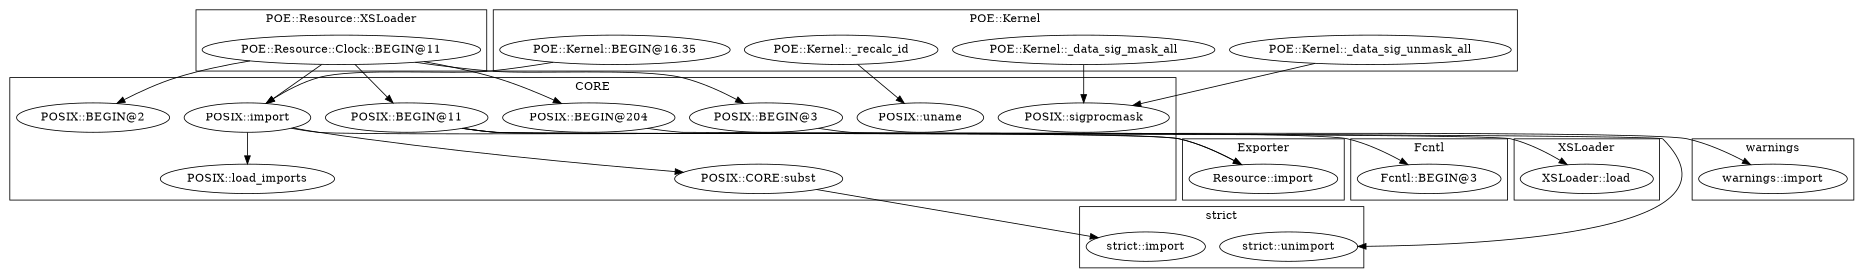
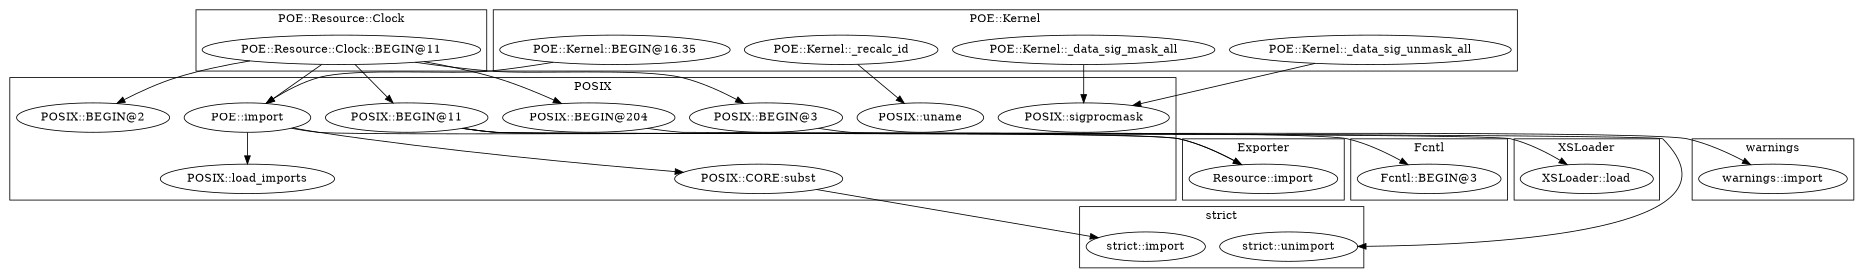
(341, 19) -> (341, 19)
(593, 87) -> (593, 87)
(247, 118) -> (247, 118)
